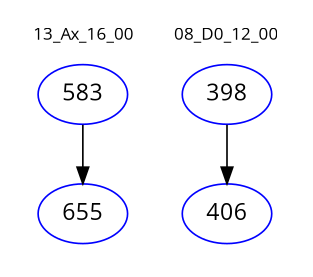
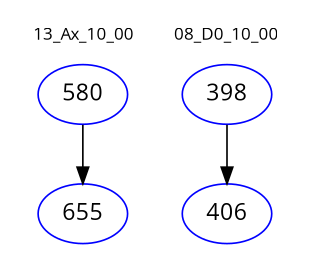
(84, 36) -> (84, 36)
(227, 36) -> (227, 36)
(83, 94) -> (83, 94)
